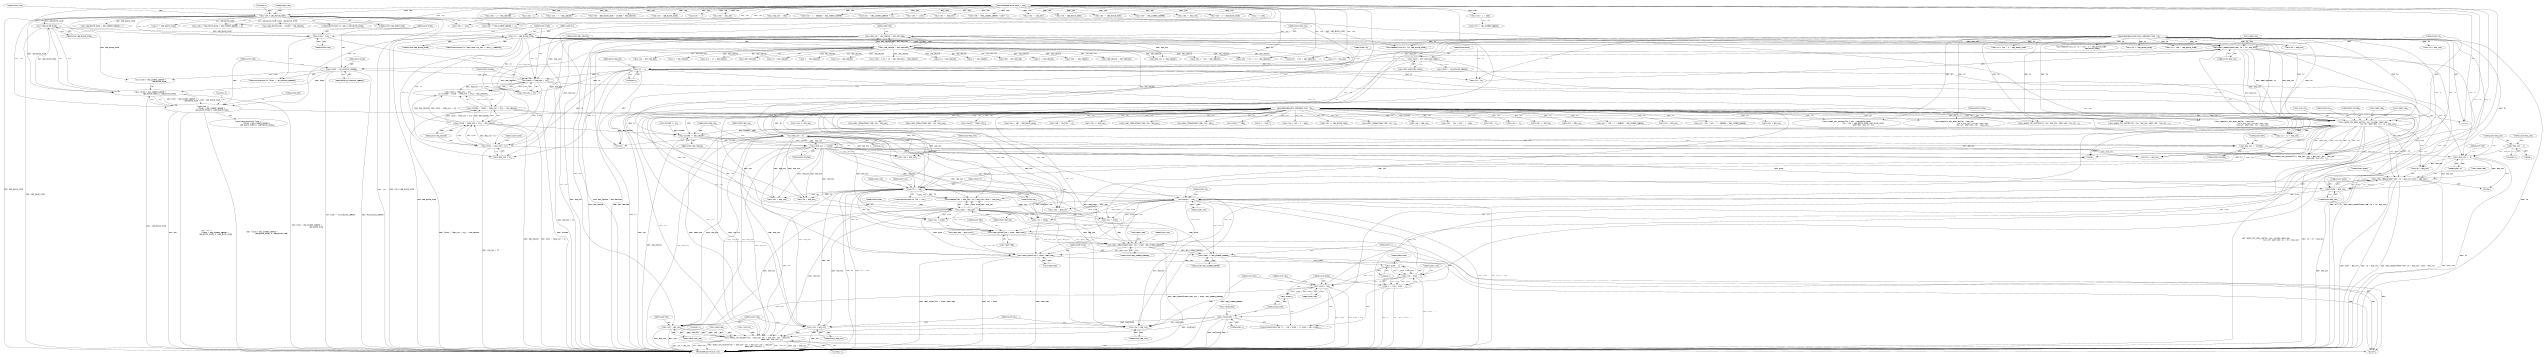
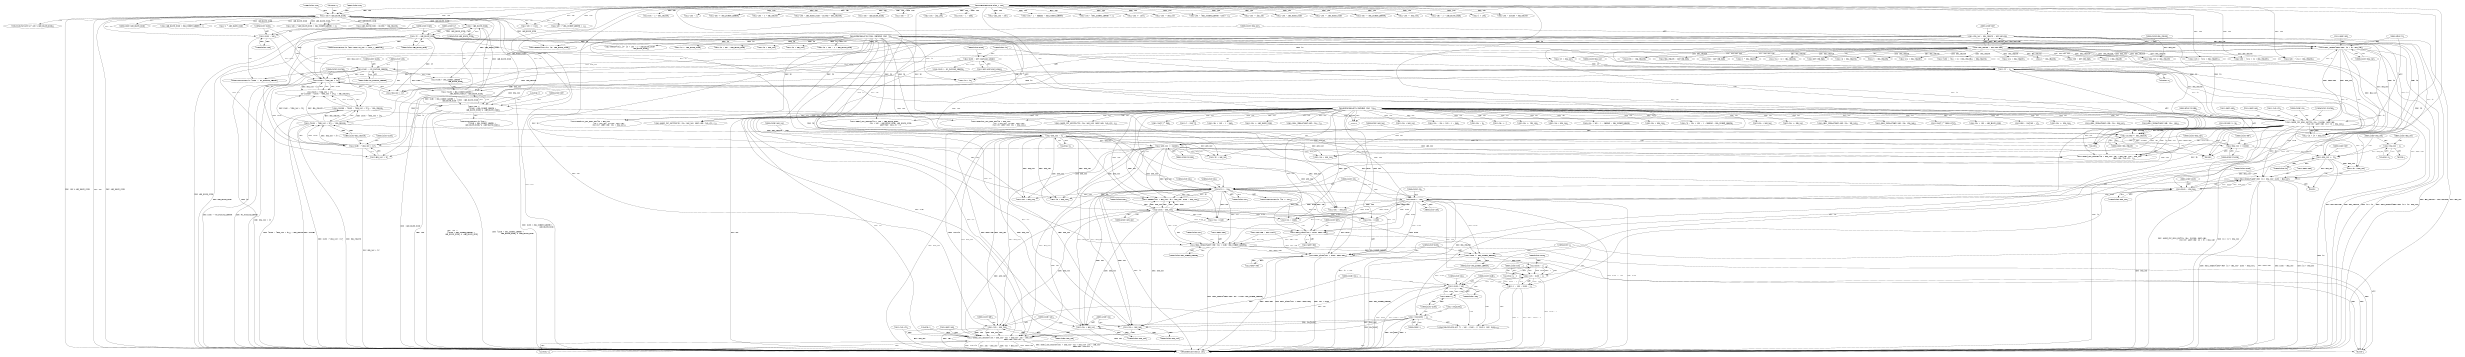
none -> (1513, 16)
(1482, 20) -> (854, 8)
none -> (1078, 191)
